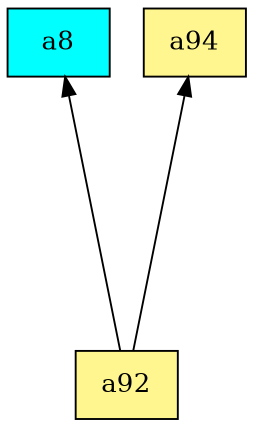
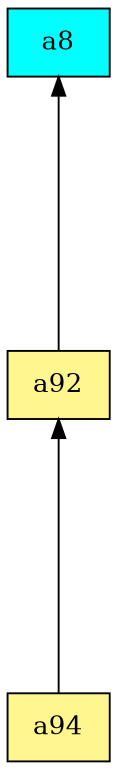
(159, 223) -> (59, 566)
